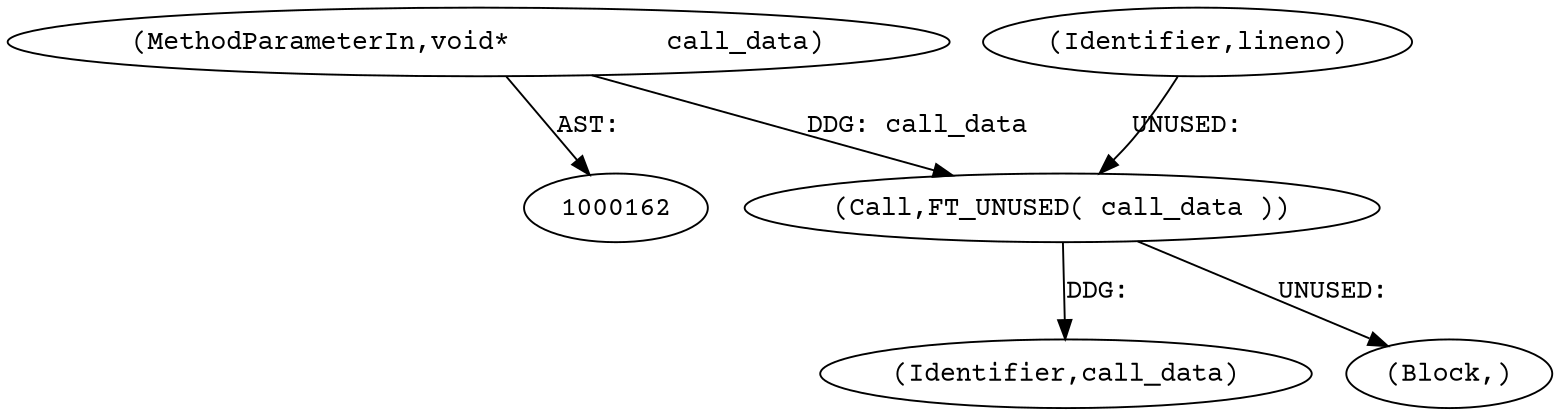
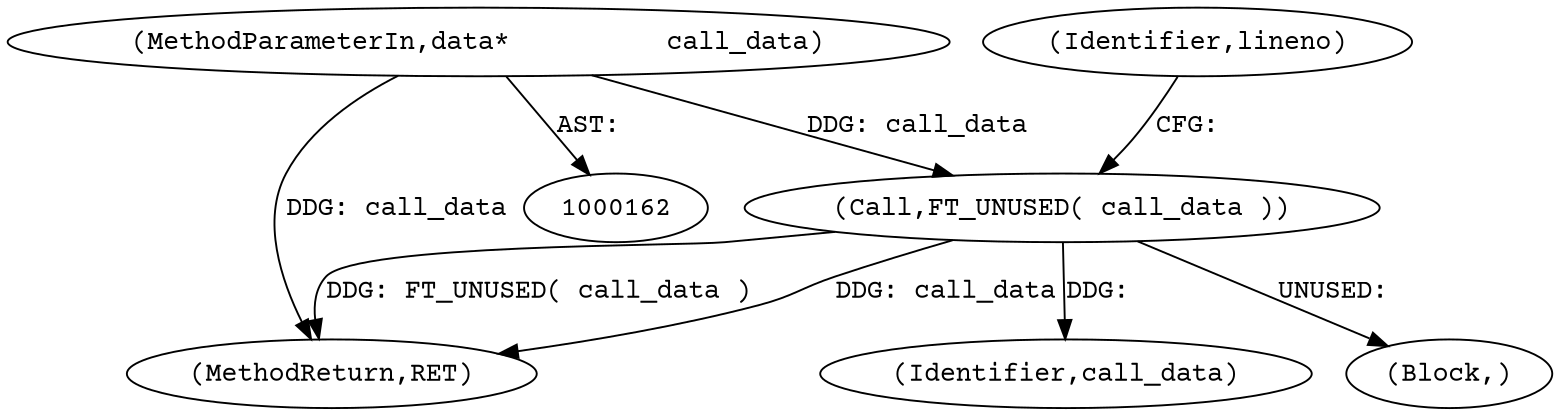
(479, 42) -> (479, 42)
(1196, 125) -> (1196, 125)
none -> (332, 374)
